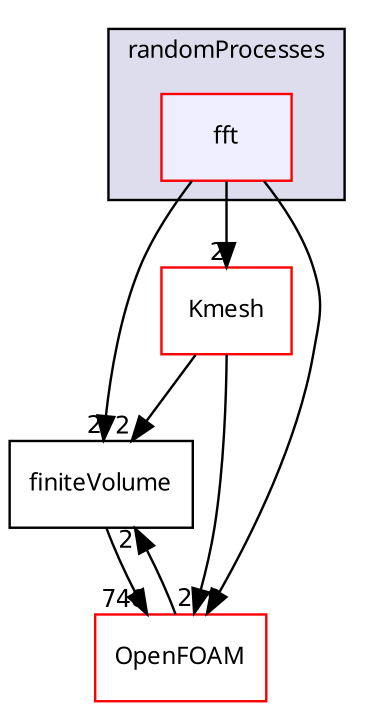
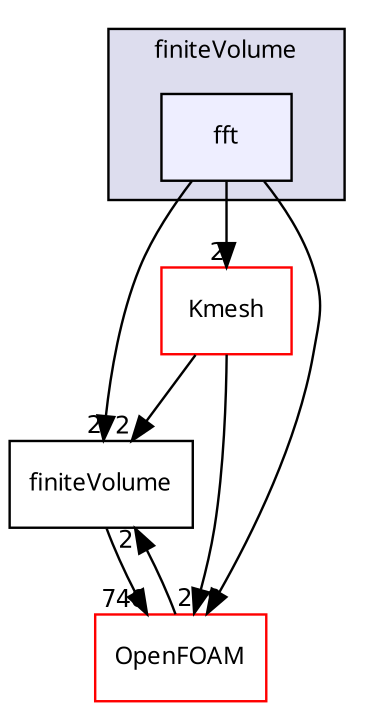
(227, 52) -> (227, 52)
(227, 137) -> (227, 137)
